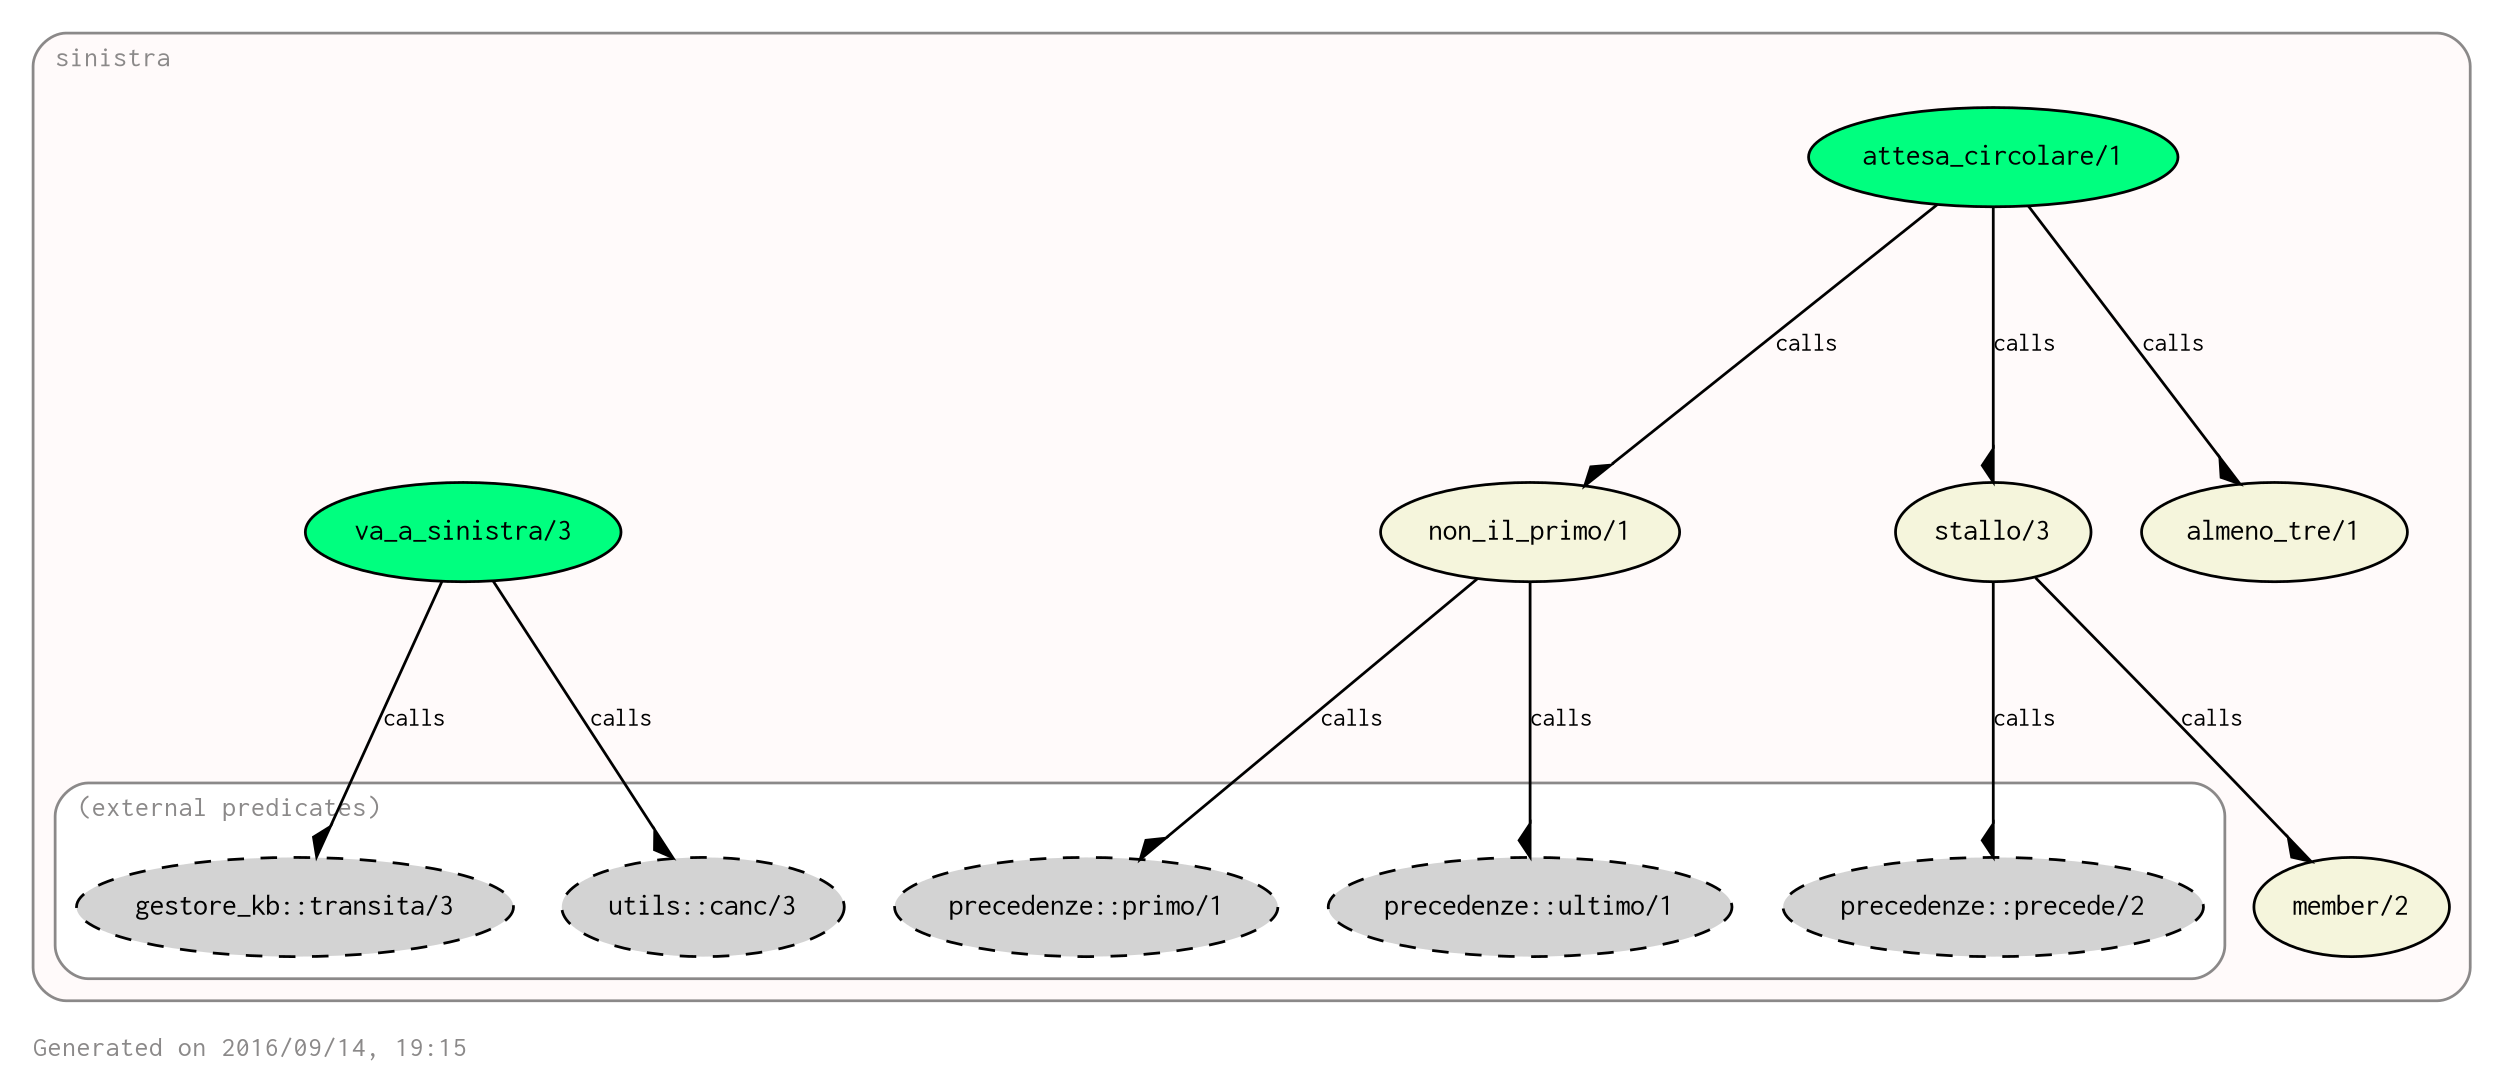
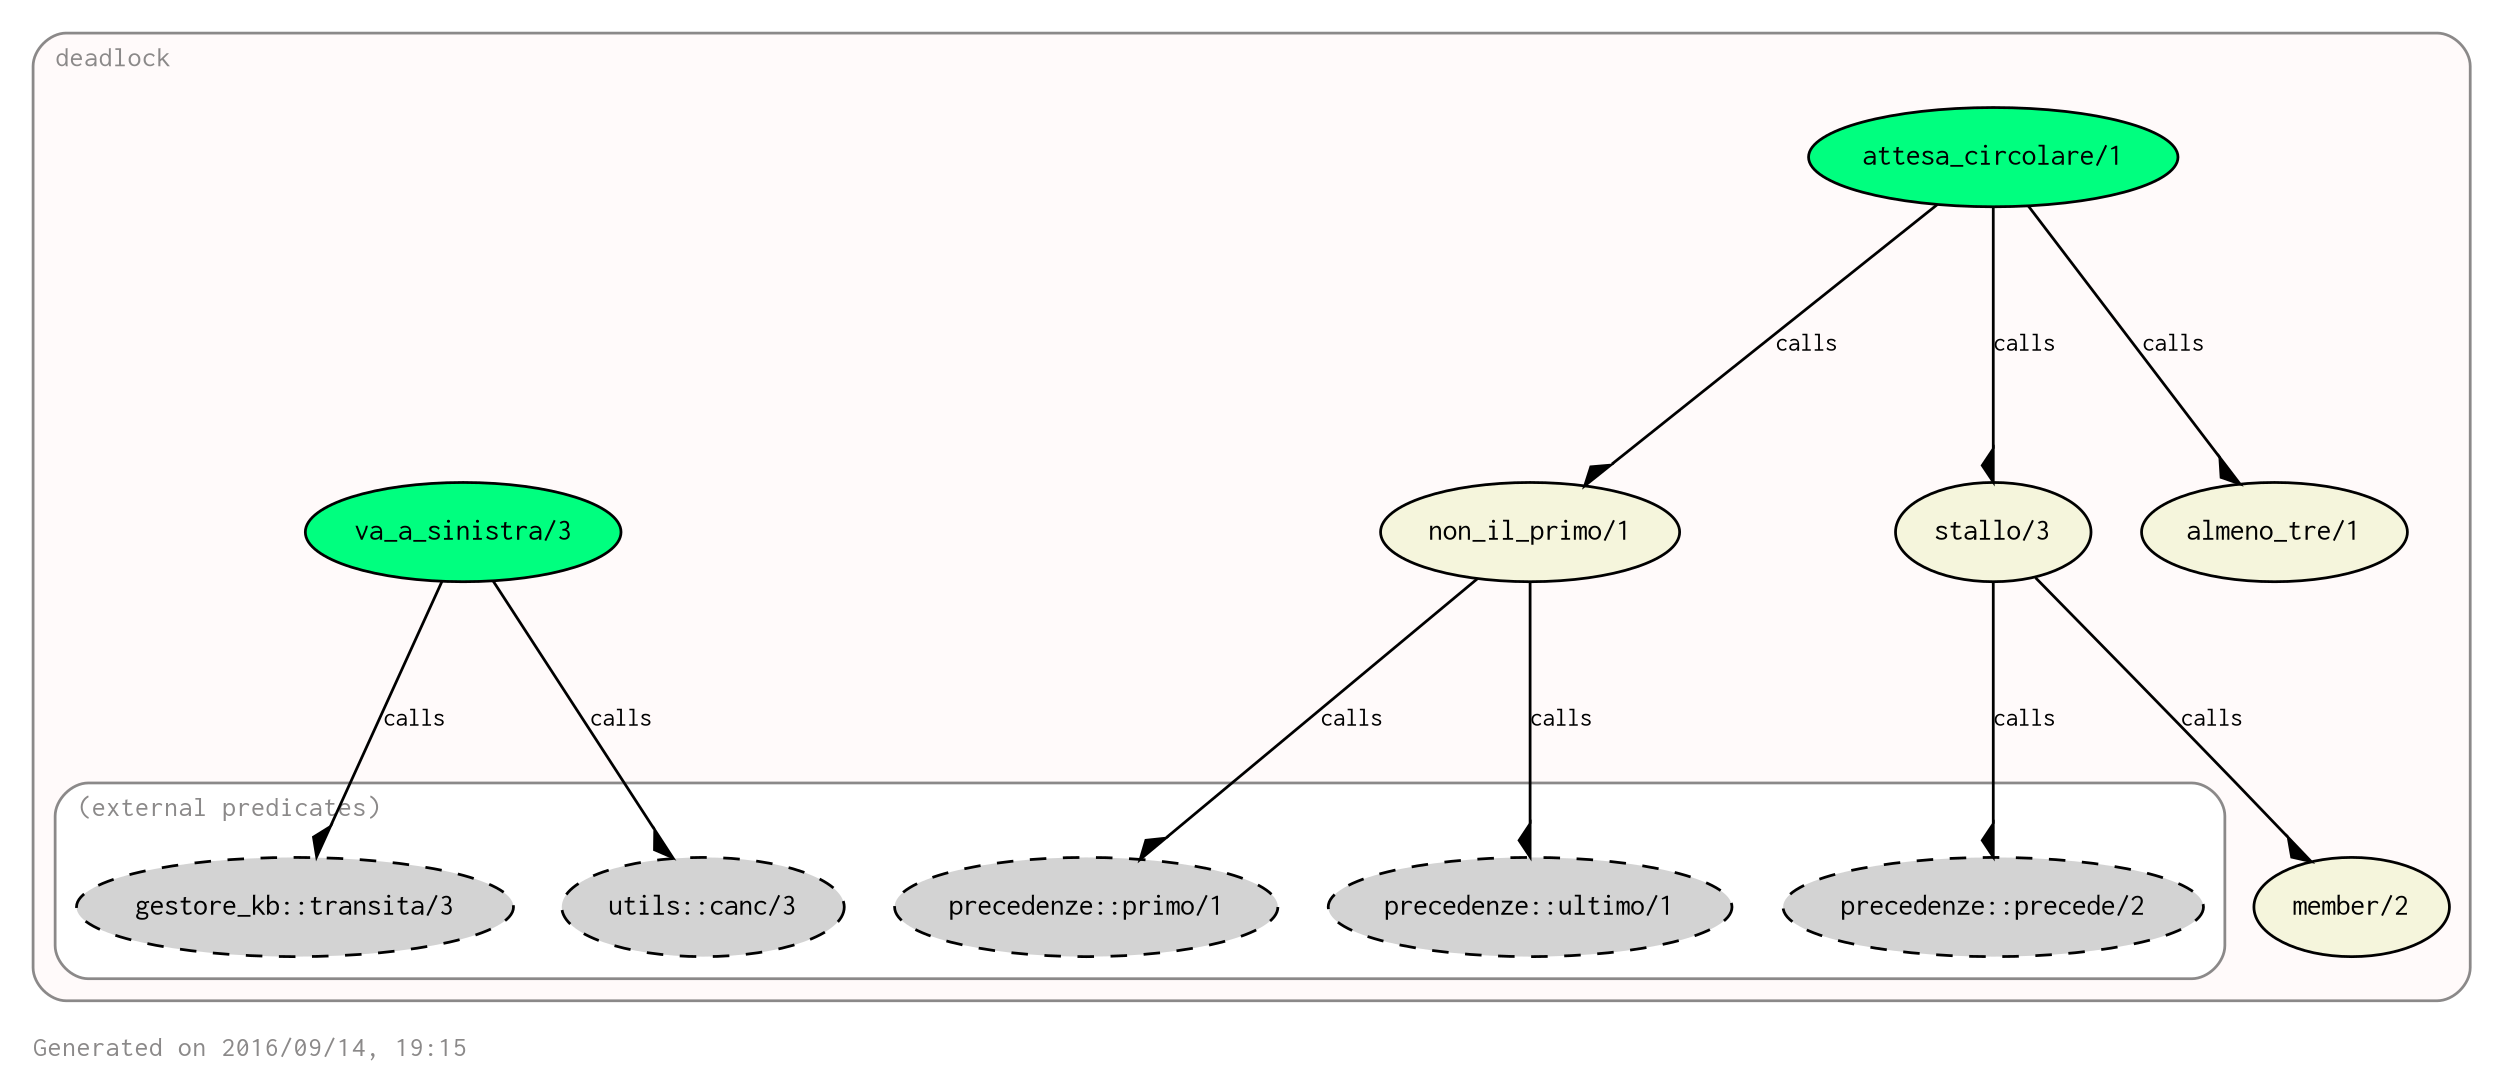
(114, 59) -> (114, 59)
